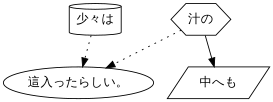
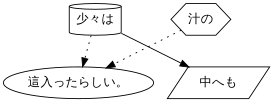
(208, 47) -> (156, 50)
